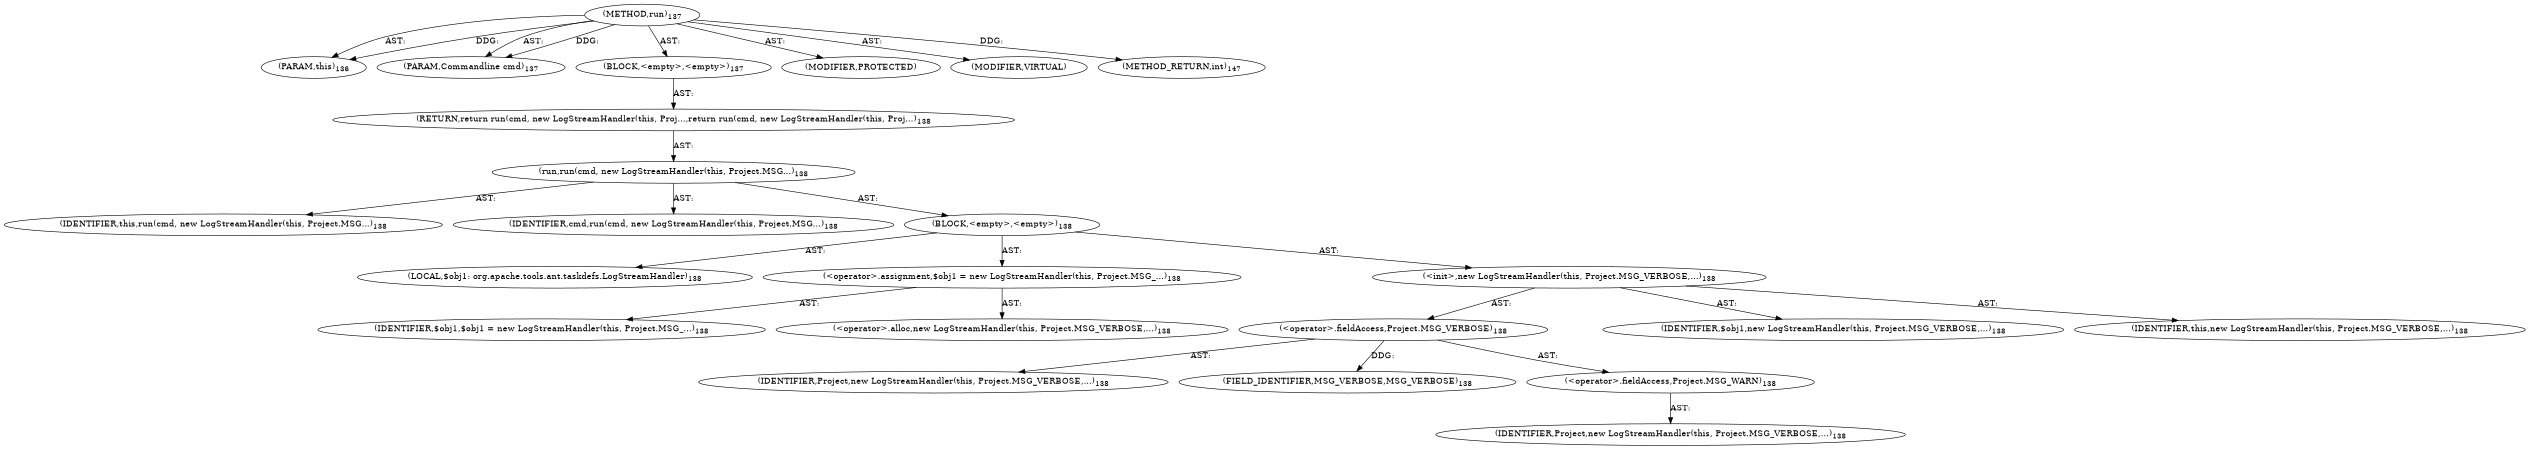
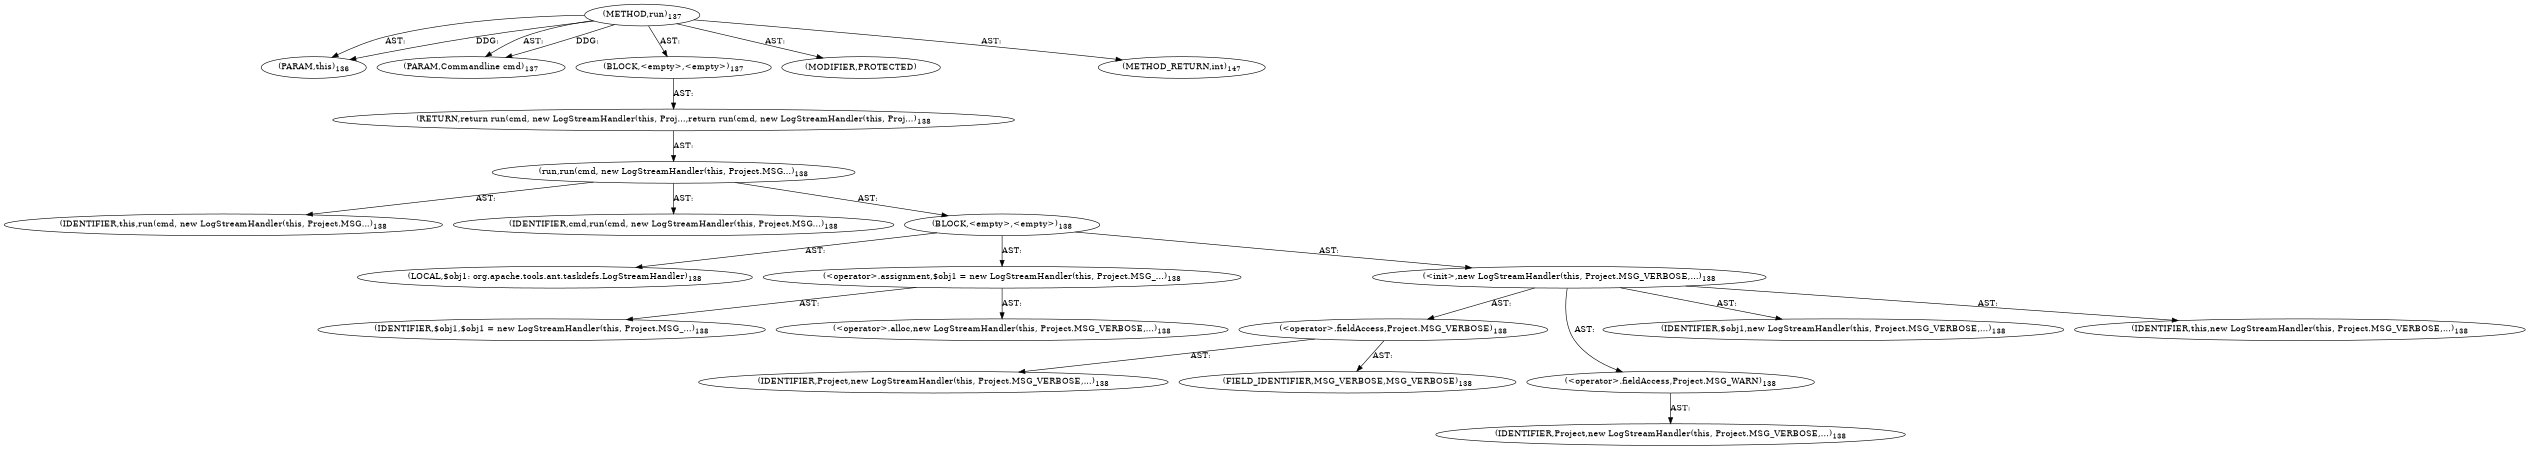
(993, 41) -> (993, 41)
(1019, 68) -> none
(1384, 356) -> (1384, 356)
(1520, 357) -> (1574, 340)
